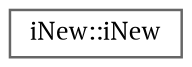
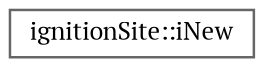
(96, 34) -> (132, 34)
